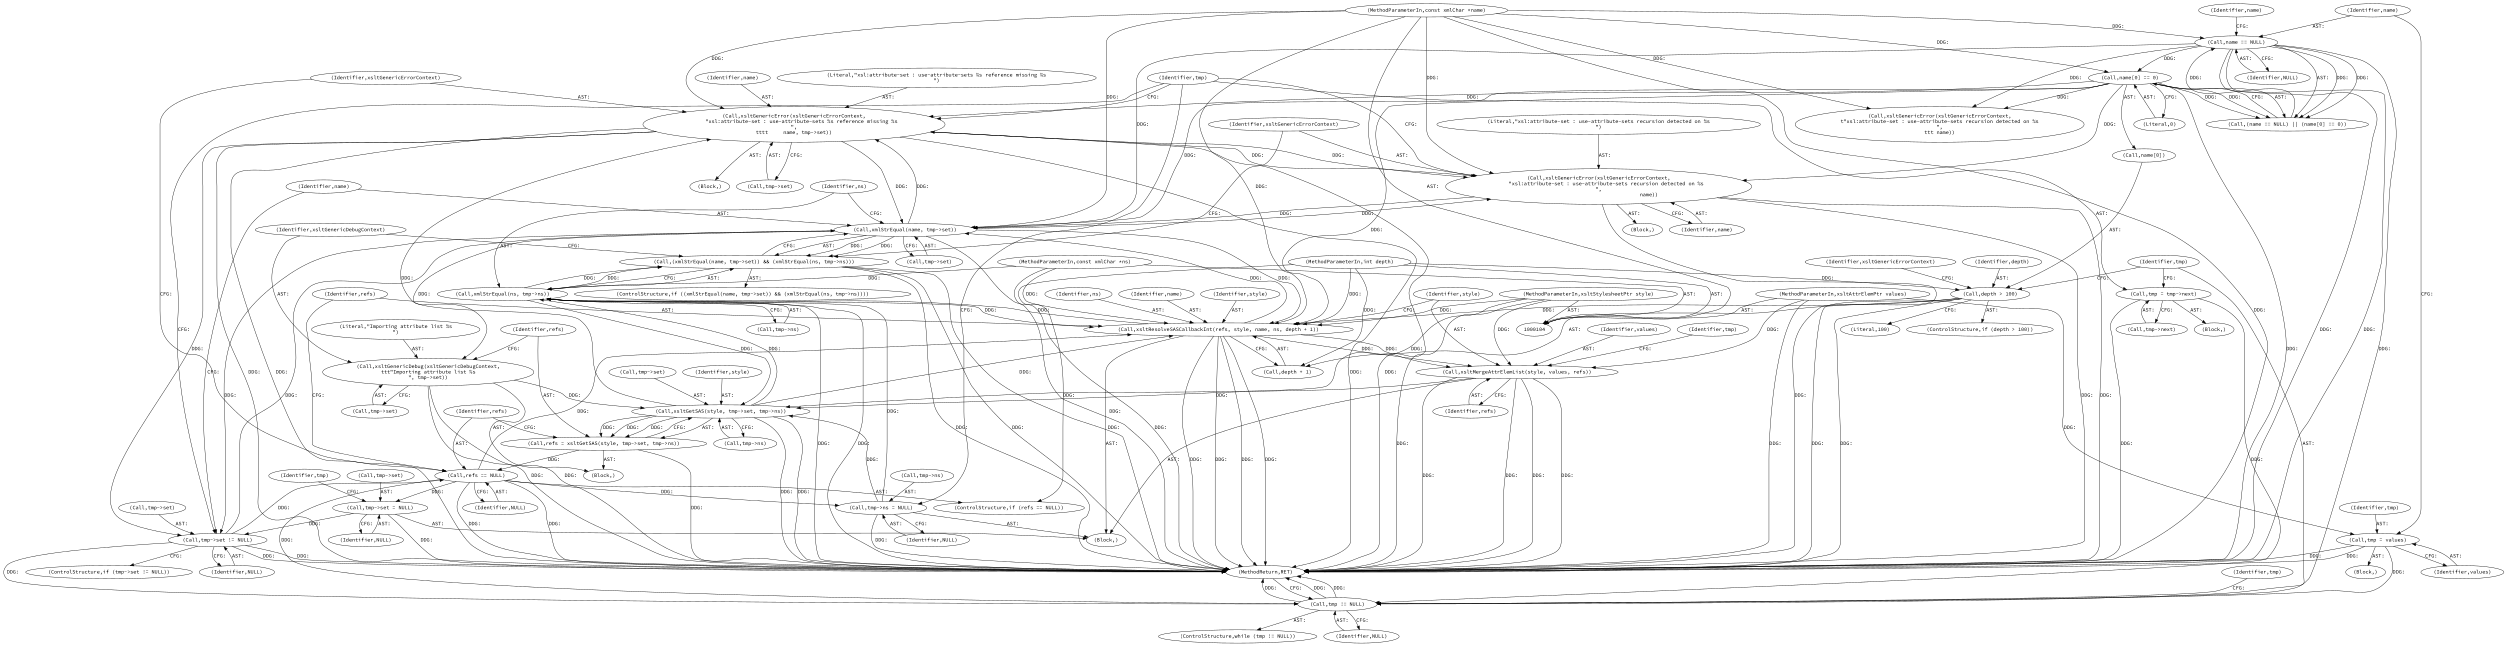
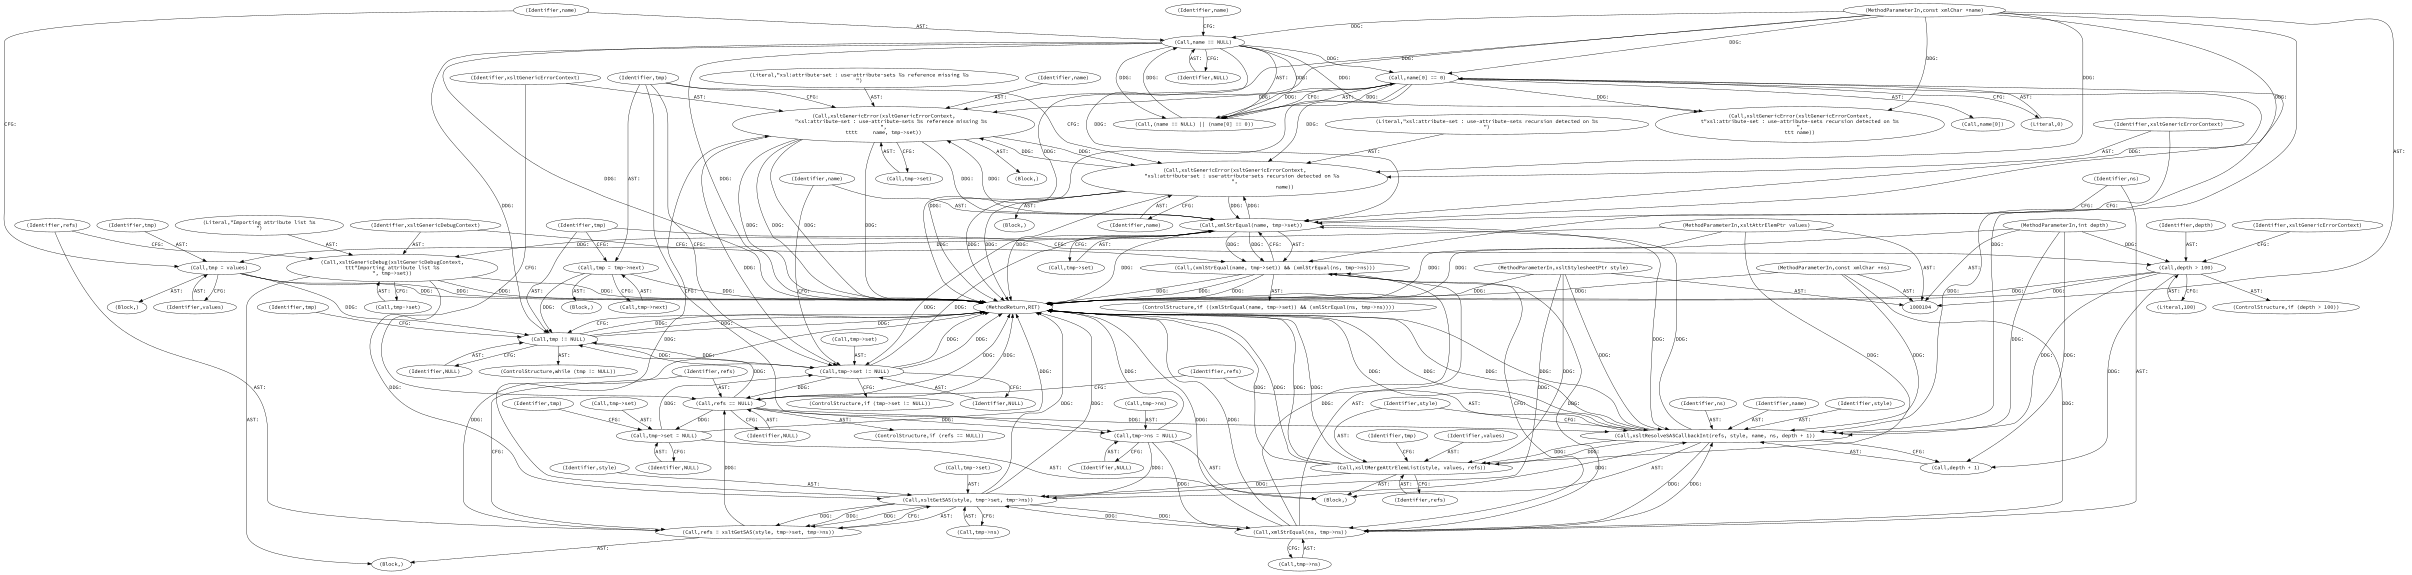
(2095, 237) -> (2168, 291)
(1034, 283) -> (1450, 261)
(1576, 330) -> (2116, 372)
none -> (700, 364)
